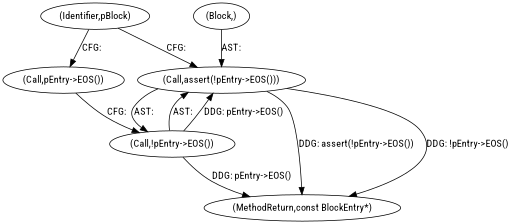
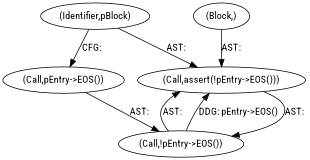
(177, 48) -> (177, 48)
(118, 112) -> (141, 112)
(302, 208) -> none
